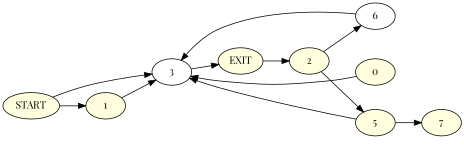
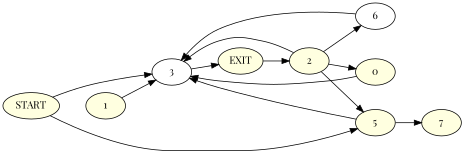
none -> (241, 37)
none -> (339, 66)
(69, 106) -> (198, 151)
